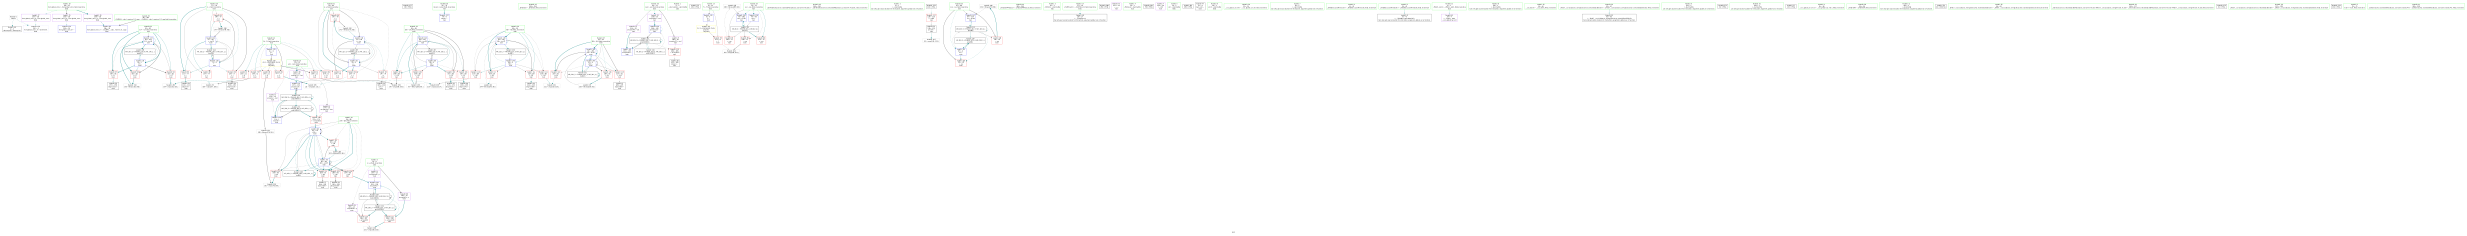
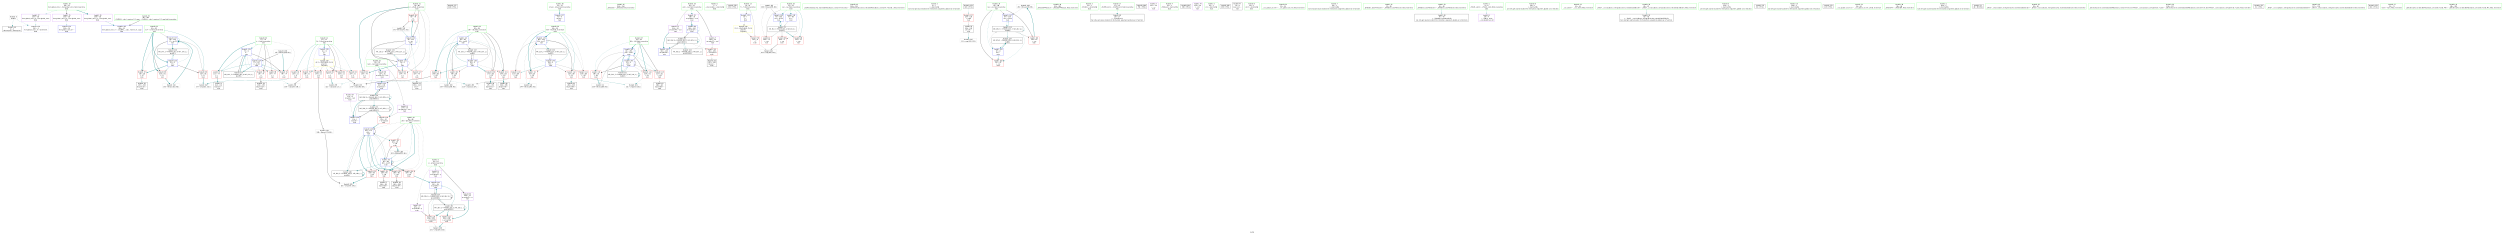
(220, 24) -> (283, 62)
